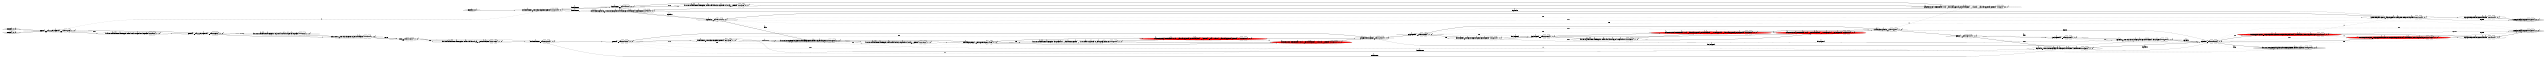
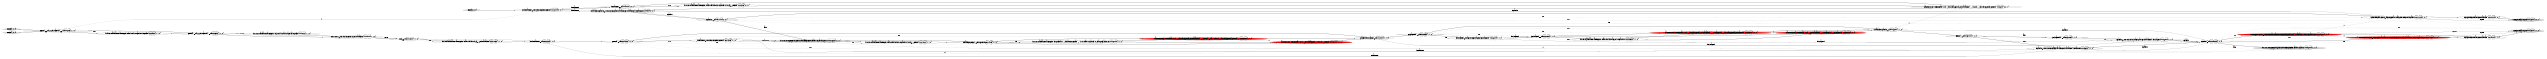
(2065, 30) -> (2065, 30)
